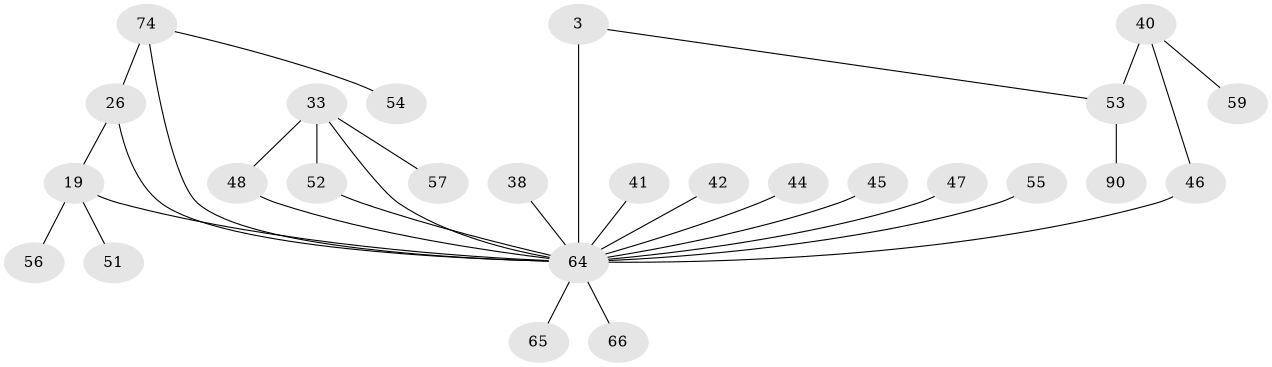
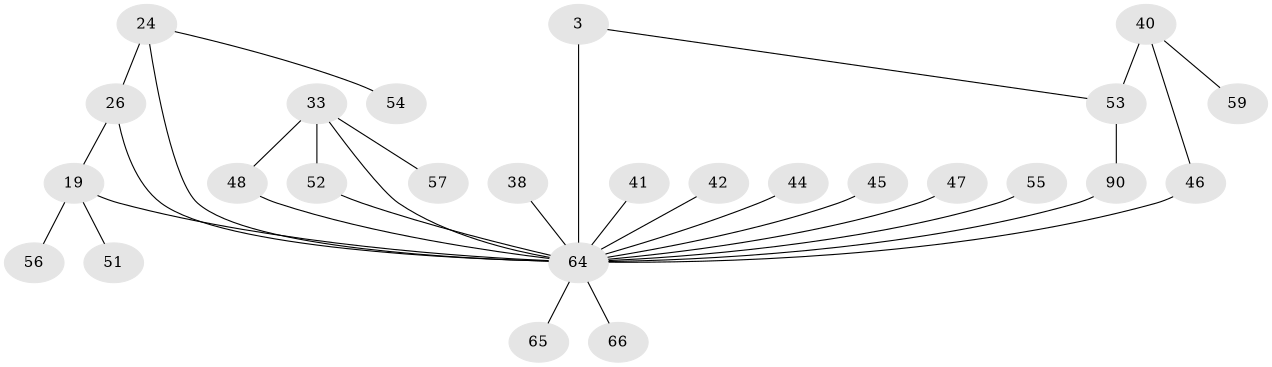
(147, 24) -> (147, 24)
none -> (853, 245)
